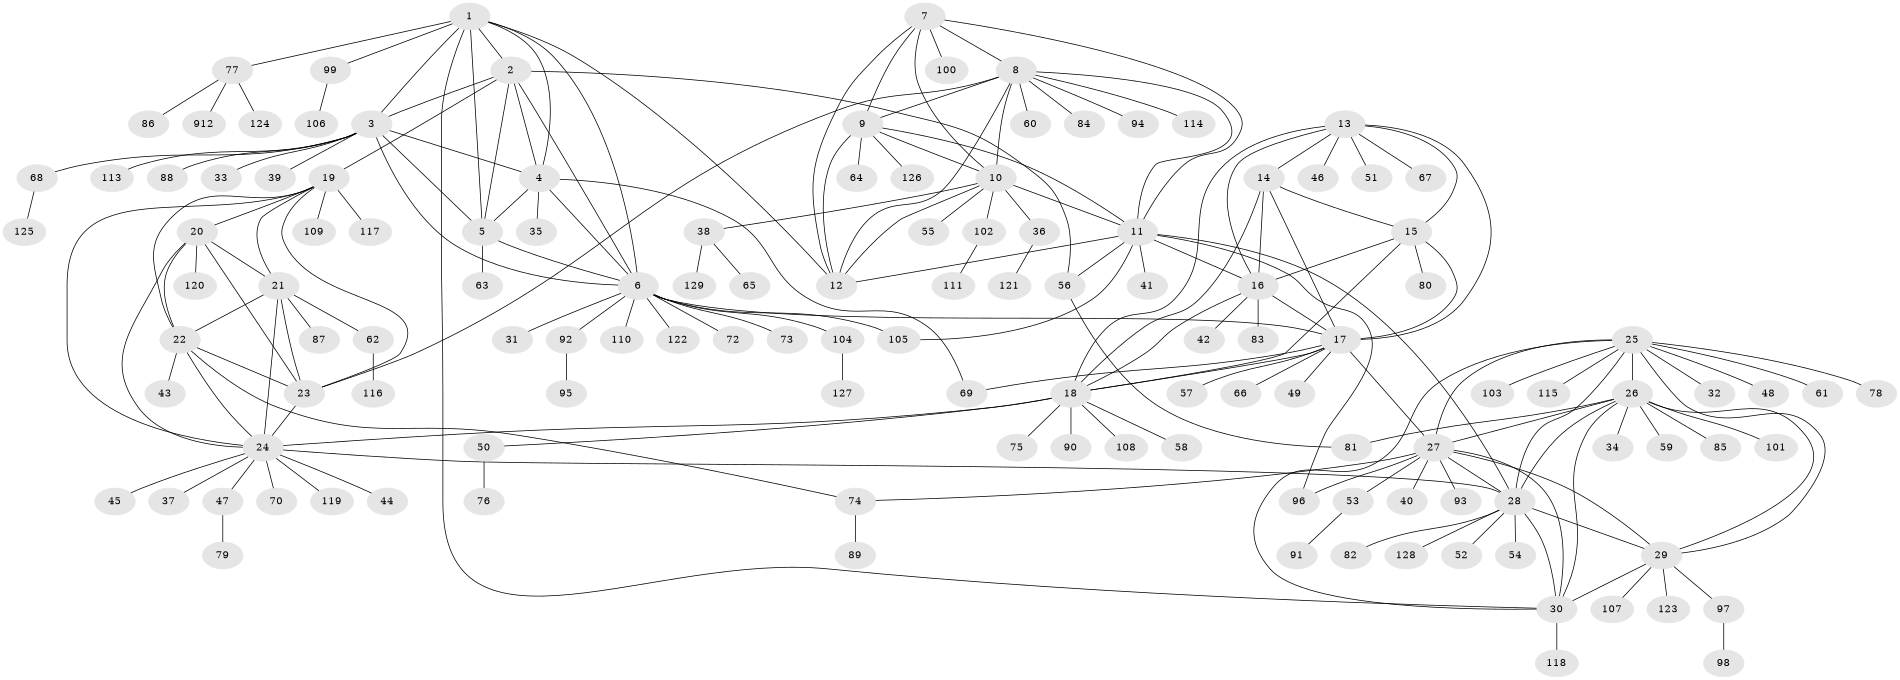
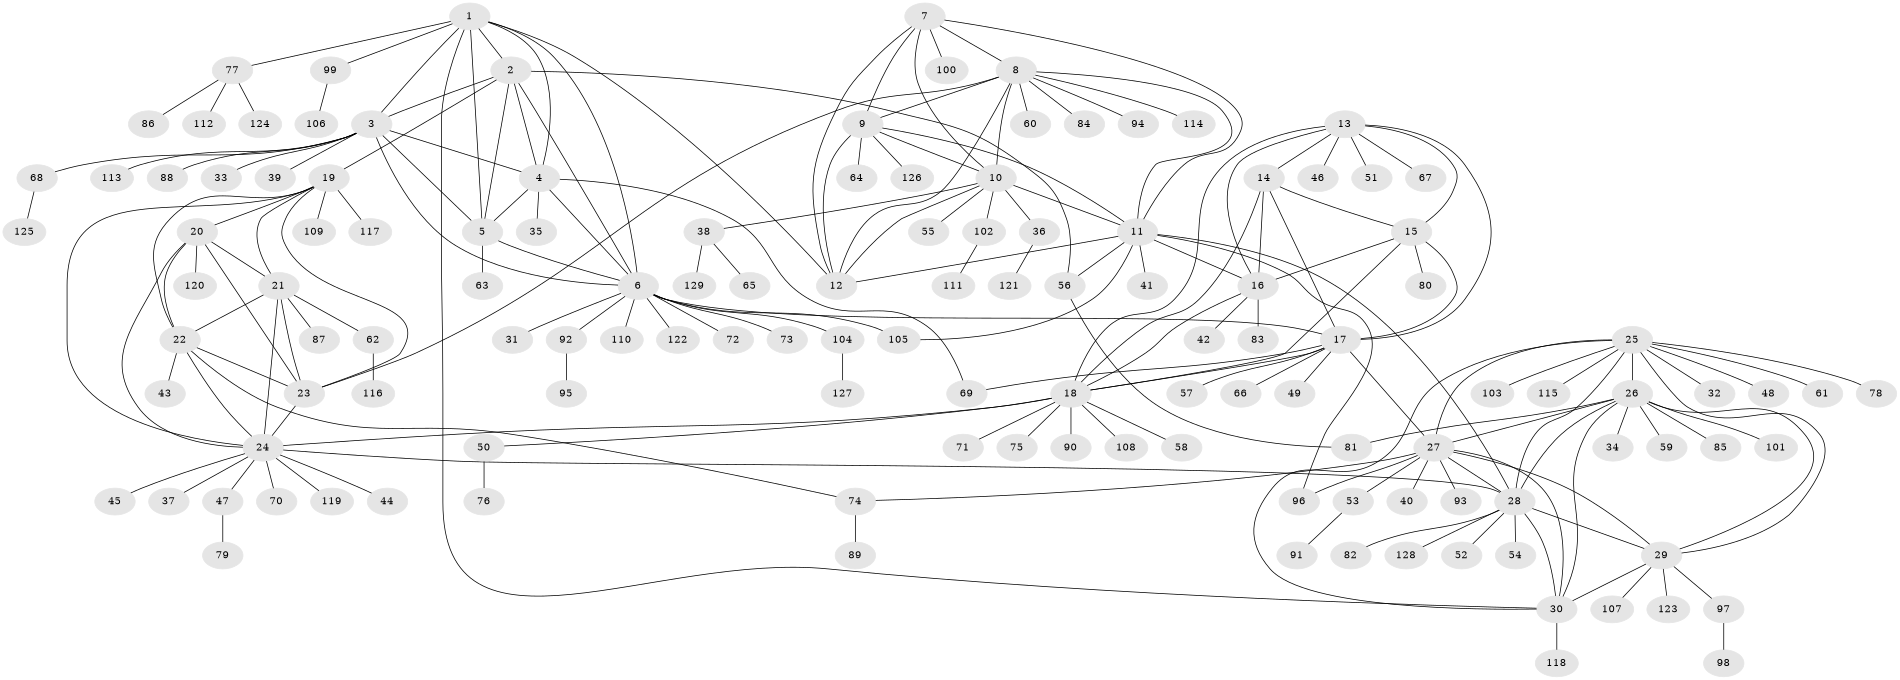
(204, 124) -> (204, 124)
(1299, 313) -> none
none -> (963, 448)
